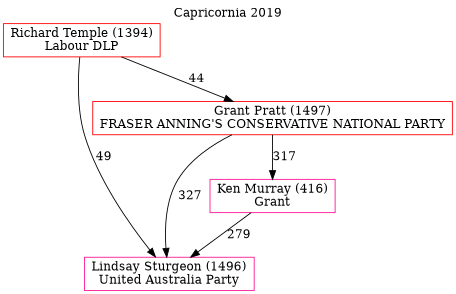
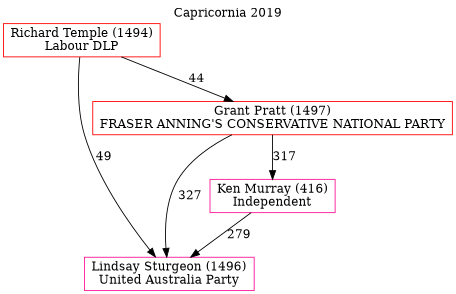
(82, 40) -> (82, 40)
(273, 196) -> (273, 196)
